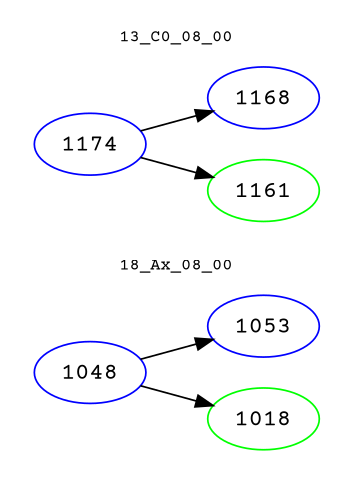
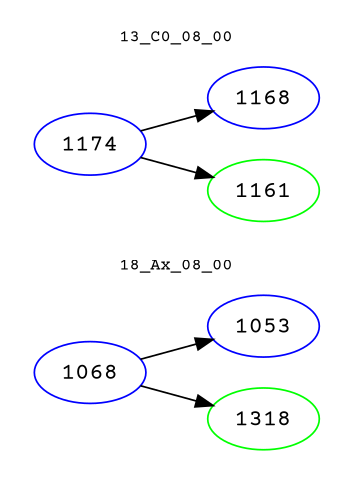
(90, 373) -> (90, 373)
(264, 419) -> (264, 419)
